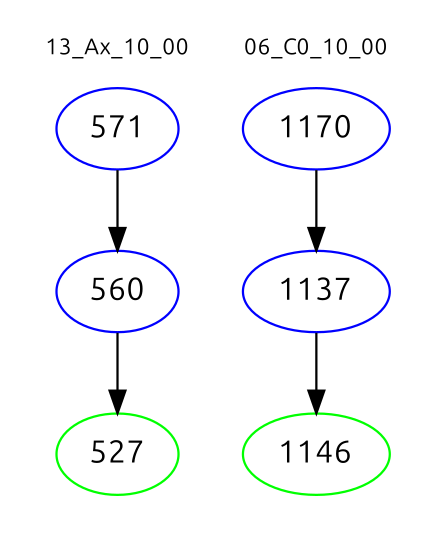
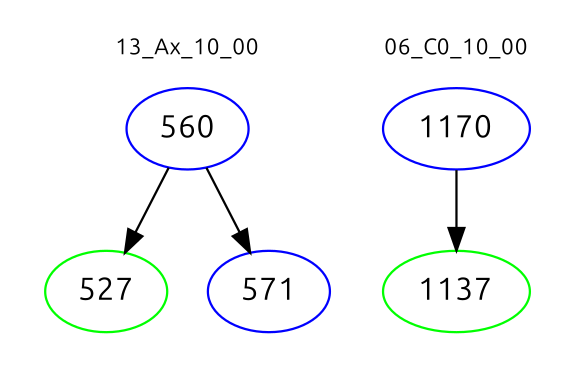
(118, 199) -> (223, 200)
(316, 292) -> (456, 292)
(316, 454) -> none
